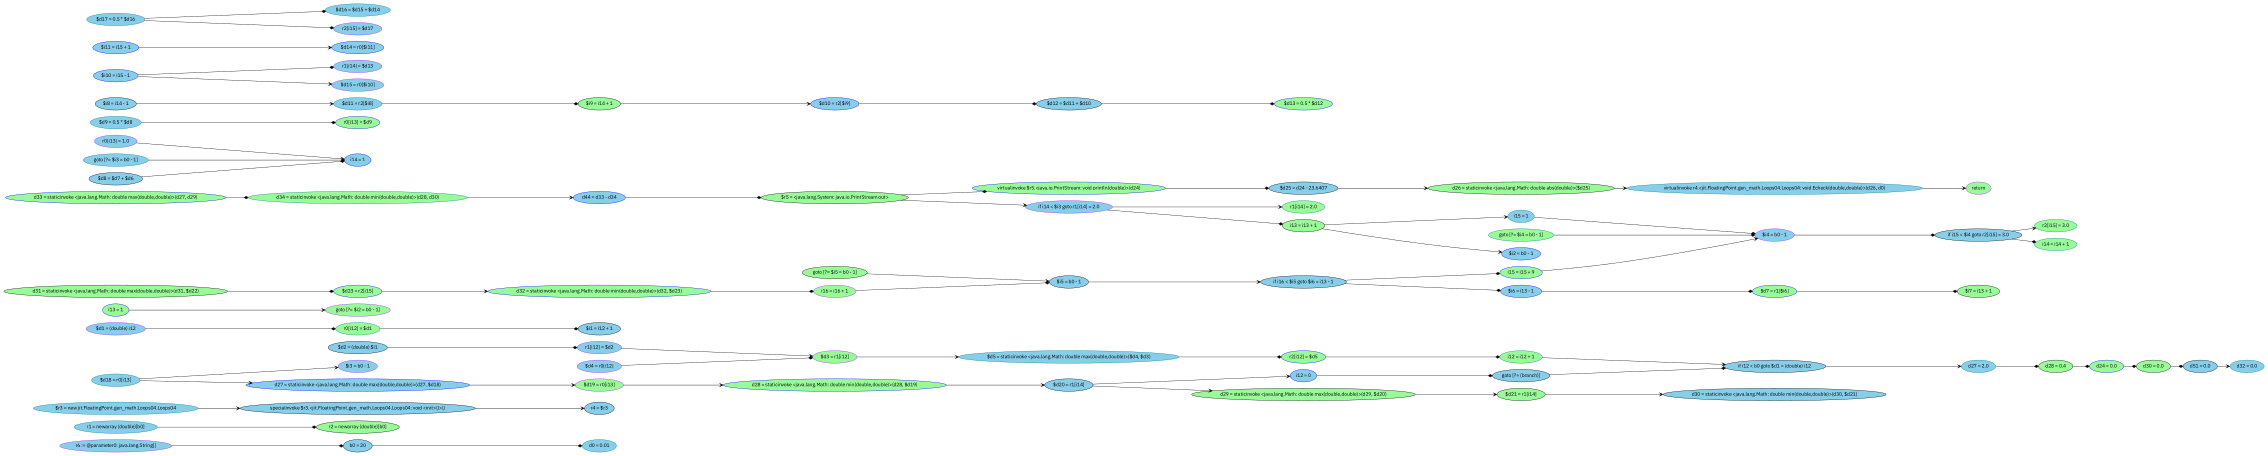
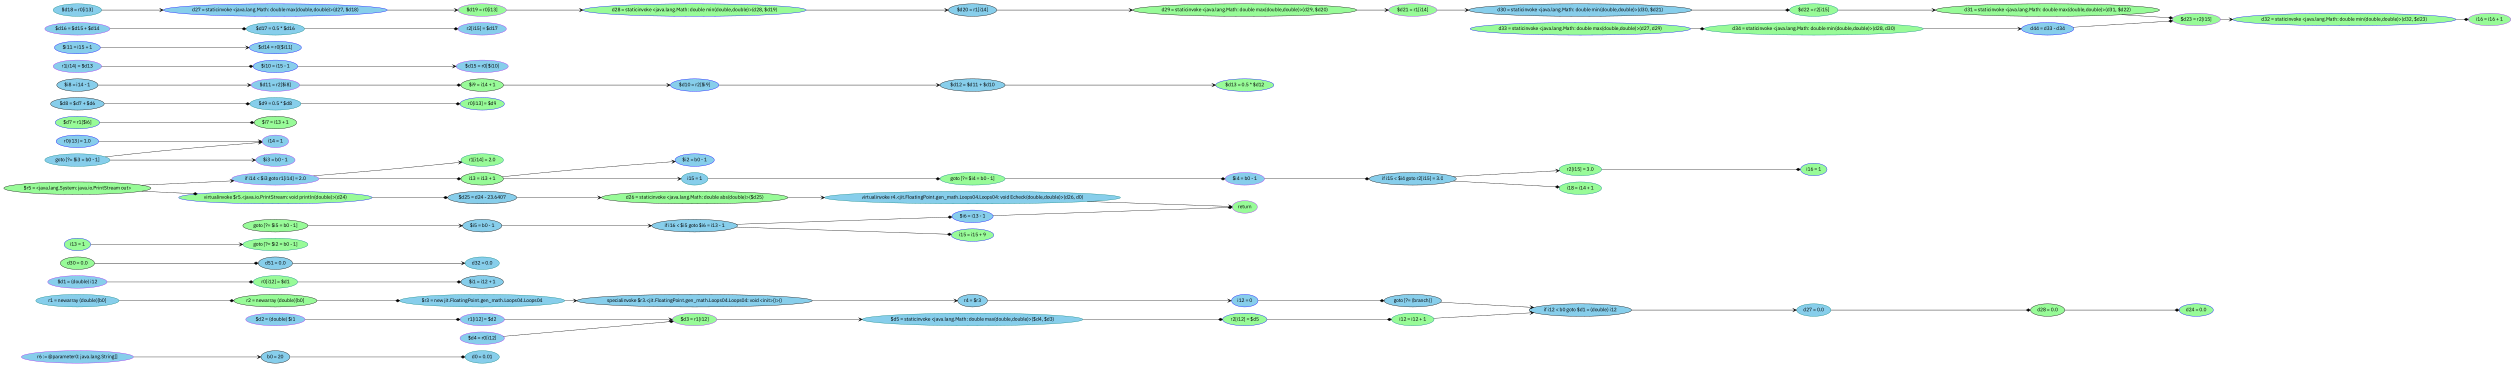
(358, 10) -> (77, 29)
none -> (1814, 10)
(233, 15) -> (176, 29)
(234, 71) -> (175, 66)
(358, 104) -> (275, 85)
(946, 104) -> (828, 85)
(1186, 104) -> (1109, 85)
(116, 141) -> (77, 141)
(358, 160) -> (275, 141)
(241, 169) -> (175, 104)
none -> (1814, 169)
(691, 198) -> (2121, 24)
(1643, 225) -> (822, 179)
(2056, 244) -> (1580, 188)
(1648, 258) -> none
(951, 287) -> none
(358, 291) -> (2196, 19)
(1645, 291) -> (1110, 212)
none -> (356, 301)
(358, 310) -> (275, 244)
(358, 348) -> (275, 319)
(1979, 366) -> (1814, 310)
(2056, 366) -> (2048, 310)
(2128, 366) -> none
(1635, 371) -> (1485, 305)
(237, 373) -> (181, 160)
(1190, 380) -> (1108, 301)
(1521, 394) -> (1413, 10)
(255, 446) -> (195, 357)
